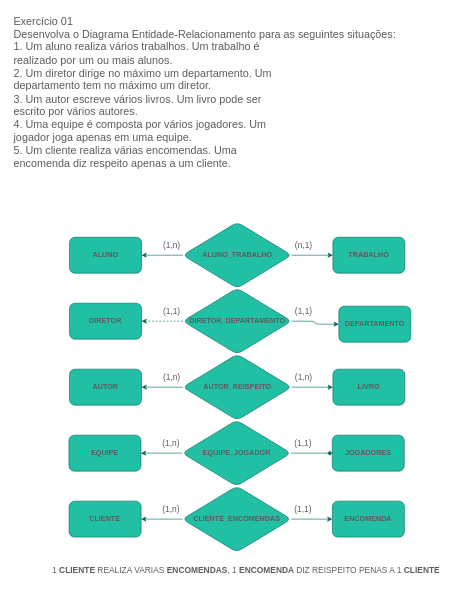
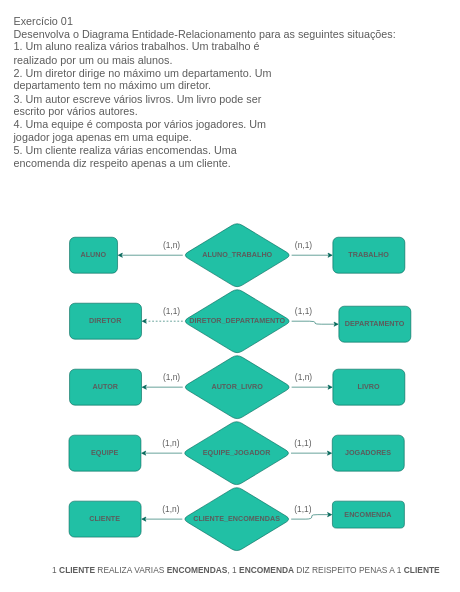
(105, 255) -> (93, 255)
(237, 387) -> (237, 387)
(326, 453) -> (326, 453)
(368, 519) -> (368, 515)
